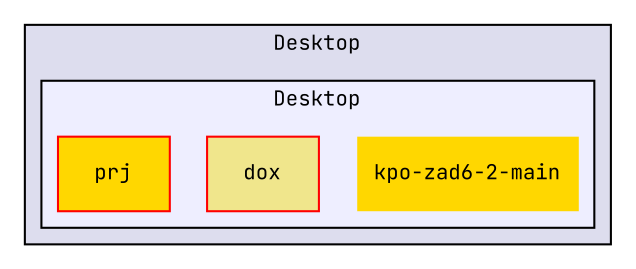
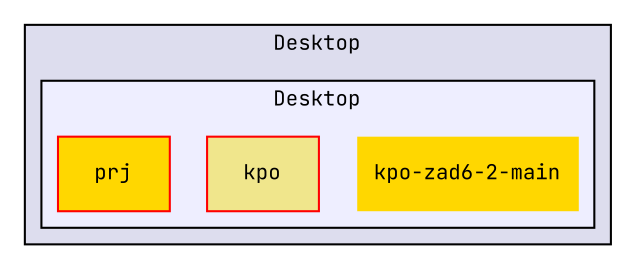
(263, 174) -> (263, 174)
